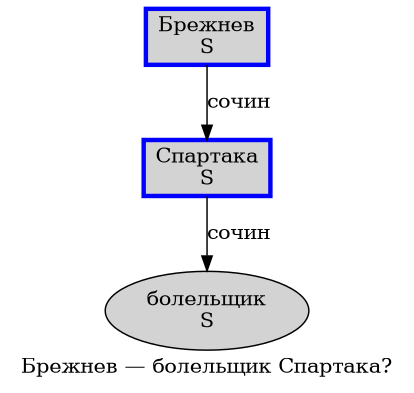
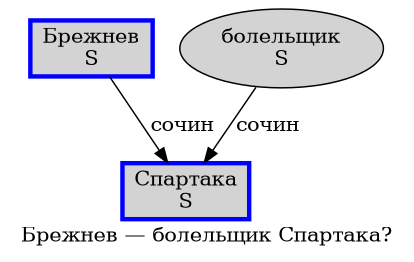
(207, 226) -> (234, 119)
